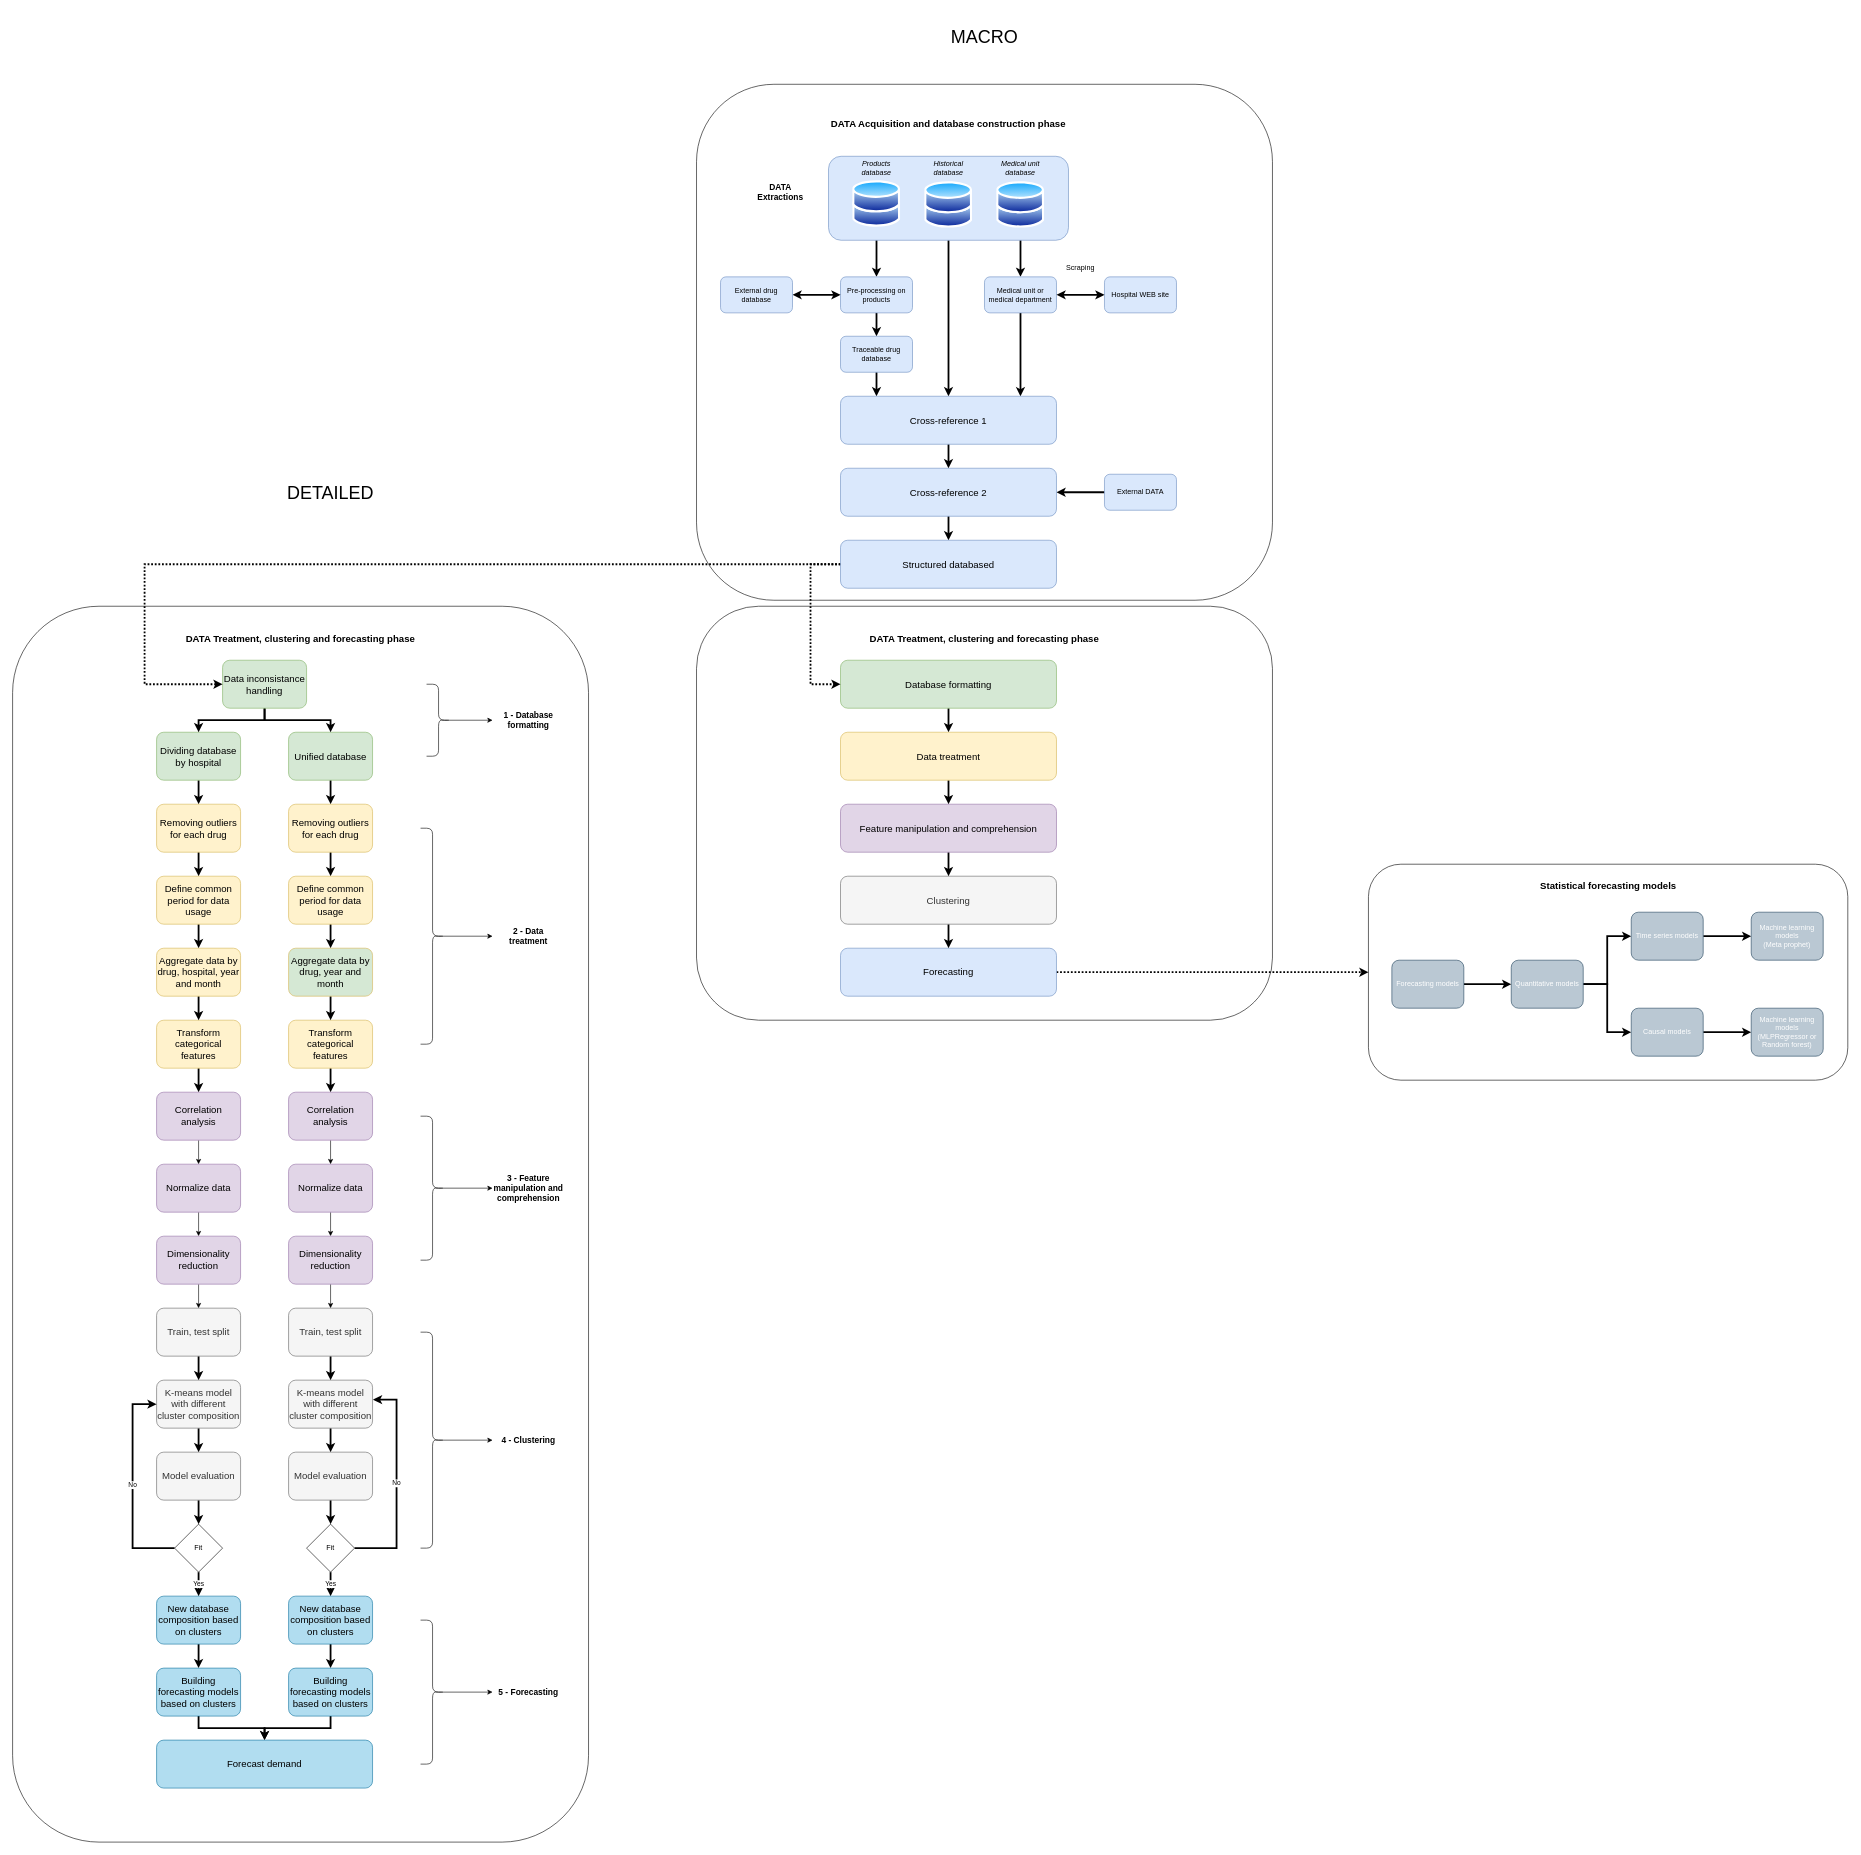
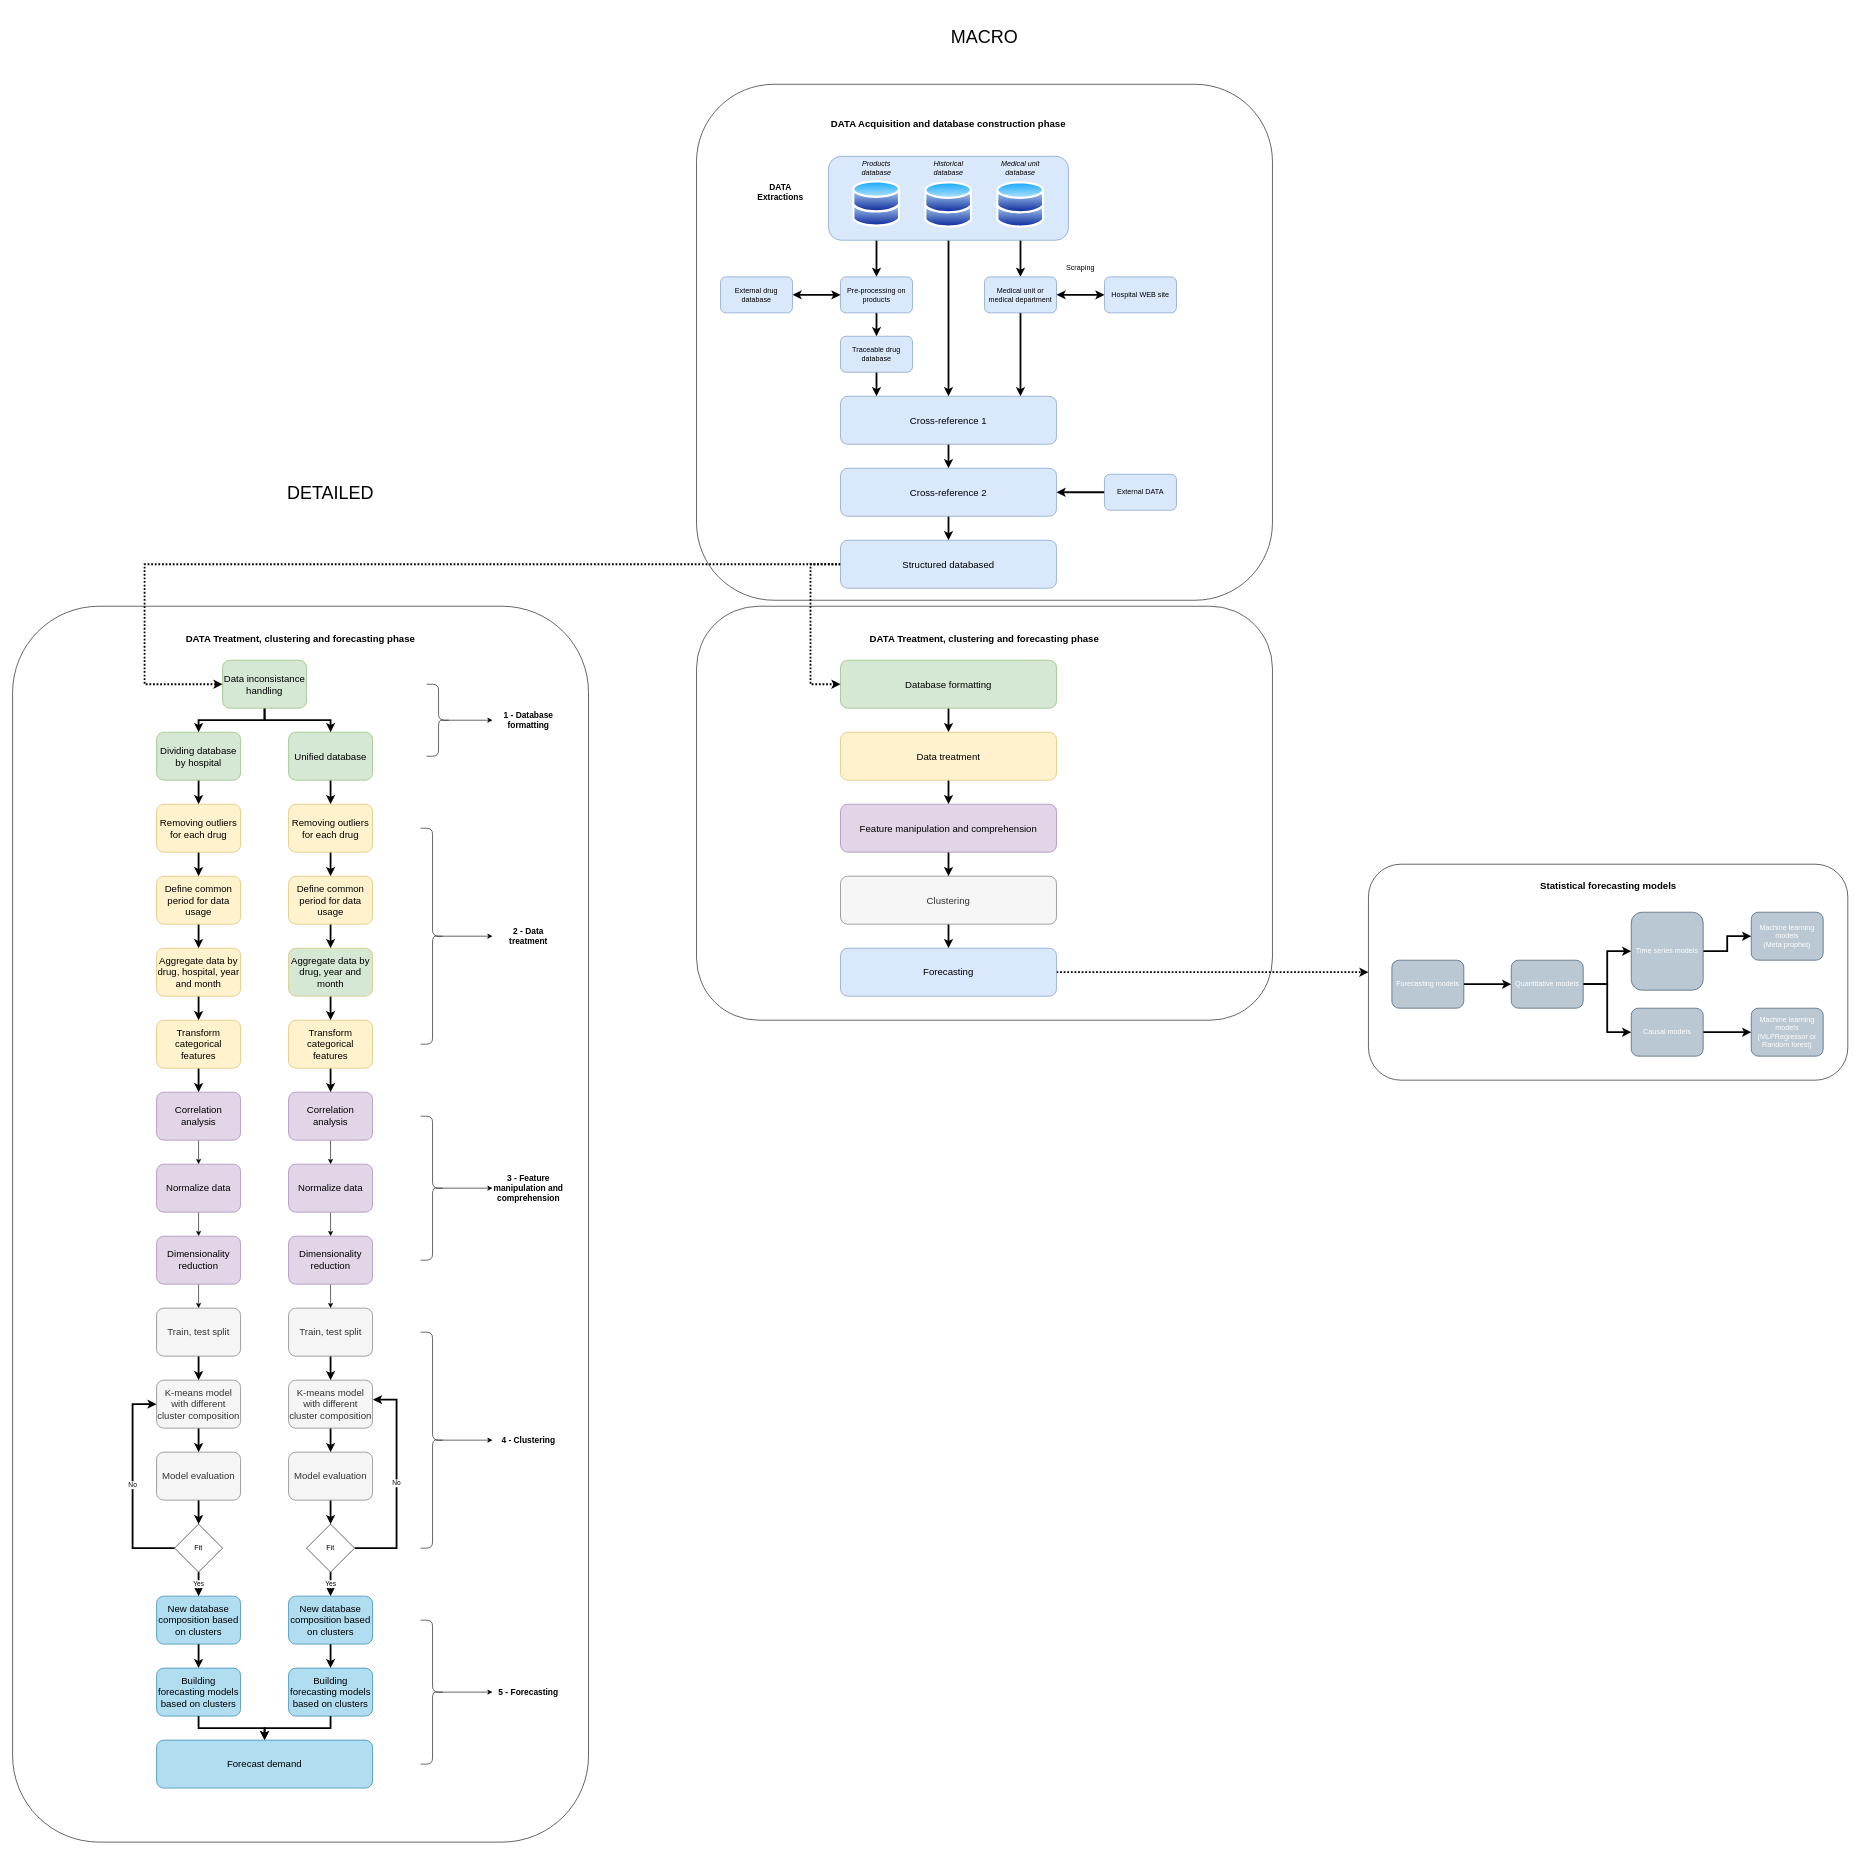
(1667, 936) -> (1667, 951)
